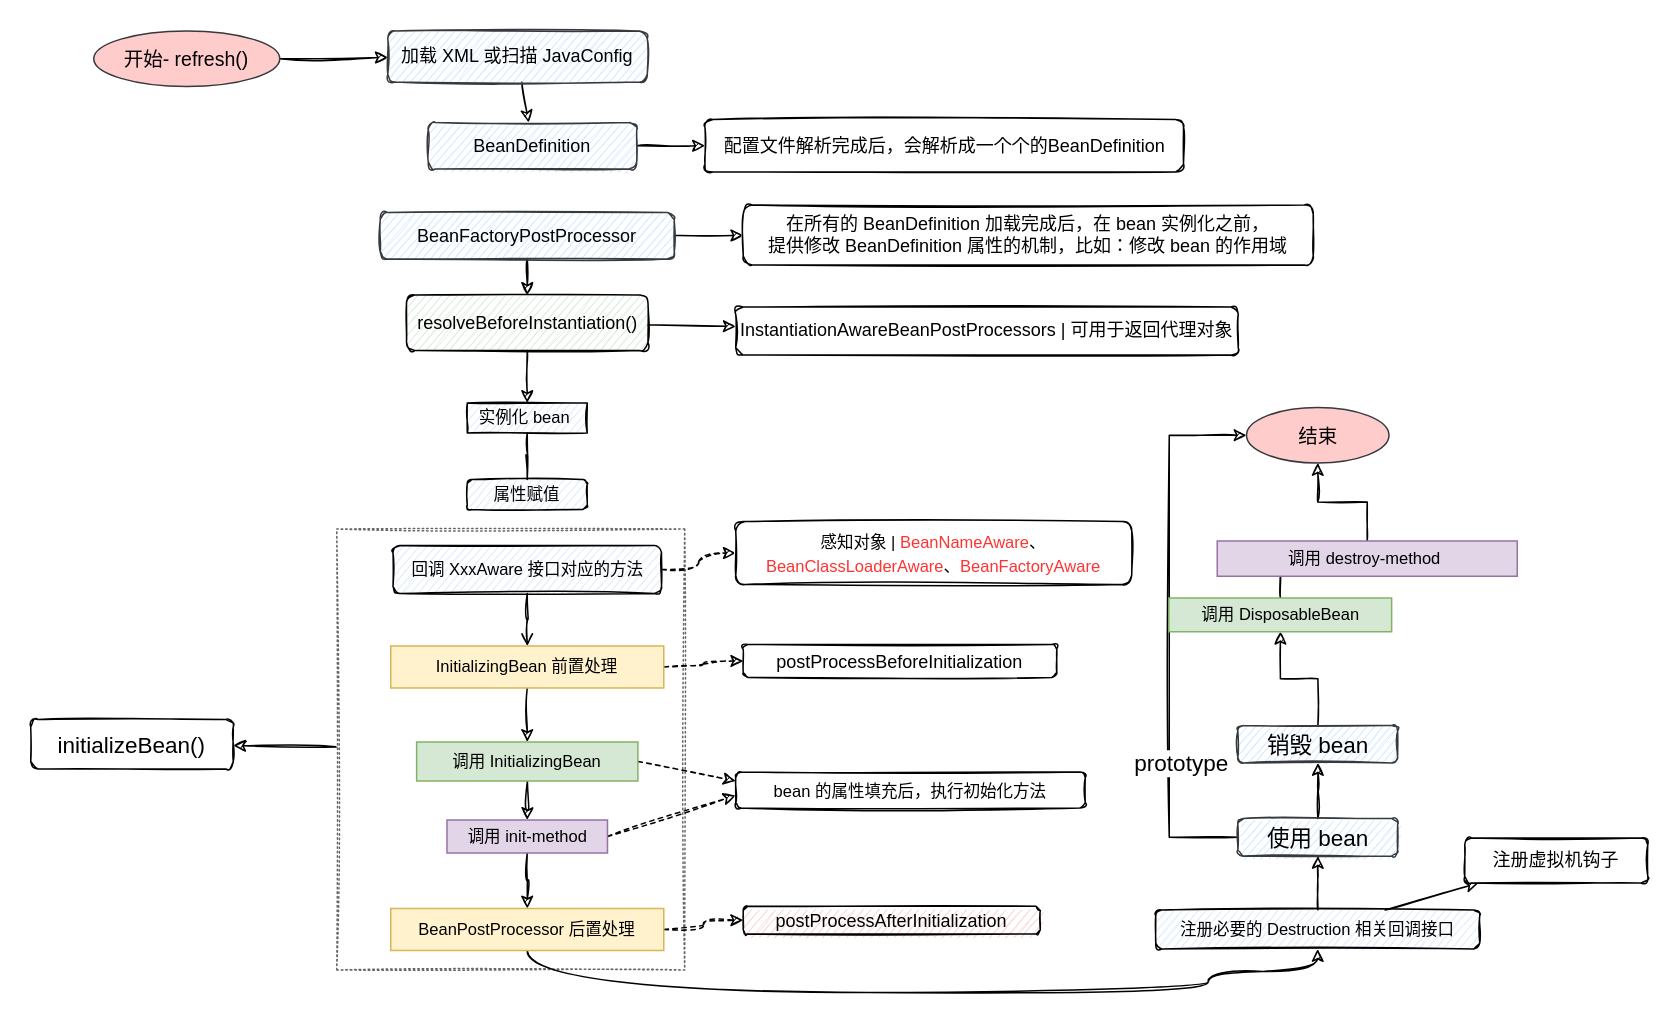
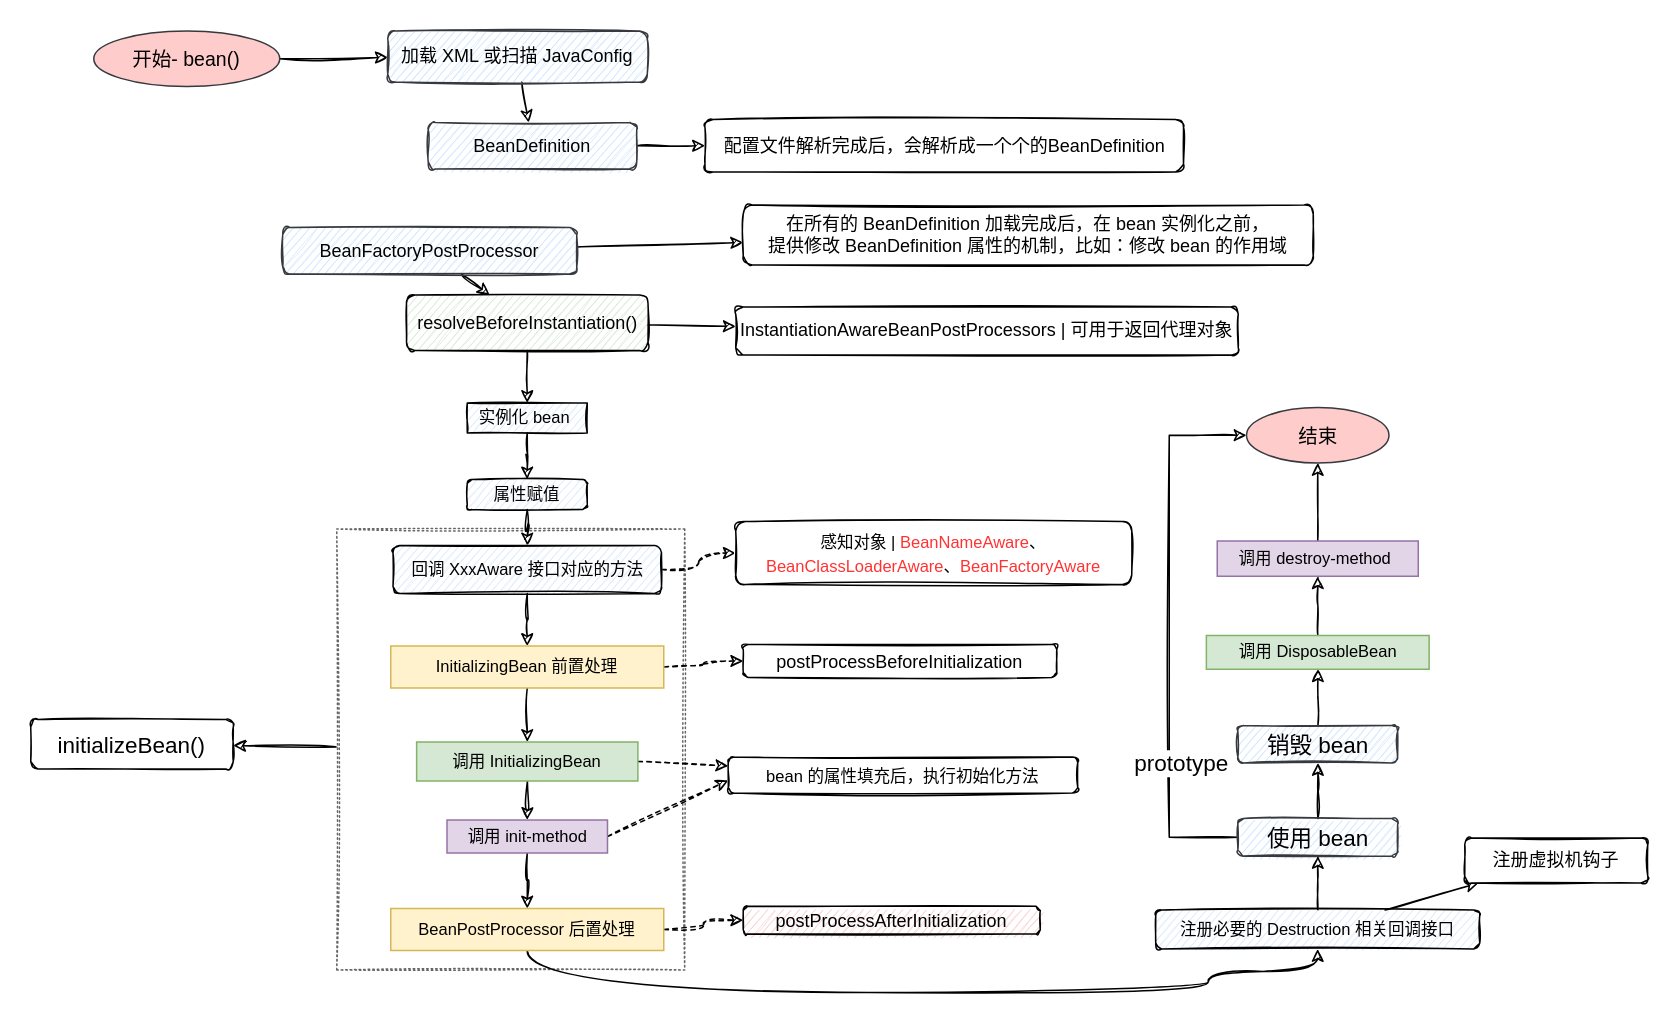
(187, 59) -> (187, 59)
(527, 236) -> (430, 251)
(527, 472) -> (527, 467)
none -> (527, 525)
(1367, 558) -> (1318, 558)
(1280, 615) -> (1318, 652)
(527, 637) -> (527, 634)
(911, 790) -> (903, 775)
